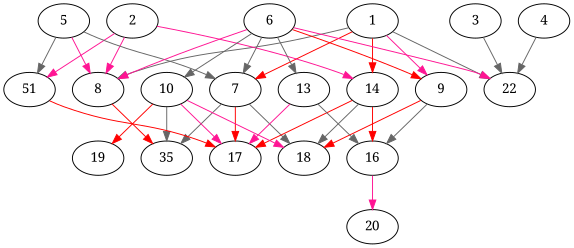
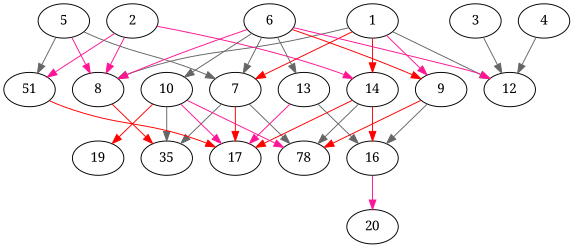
(510, 90) -> (510, 90)
(304, 158) -> (304, 158)
